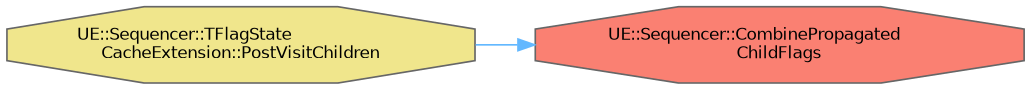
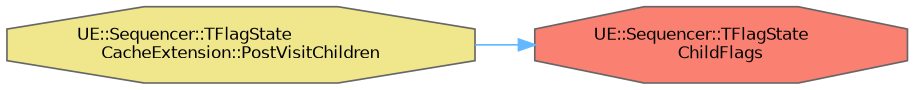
(780, 45) -> (721, 45)
